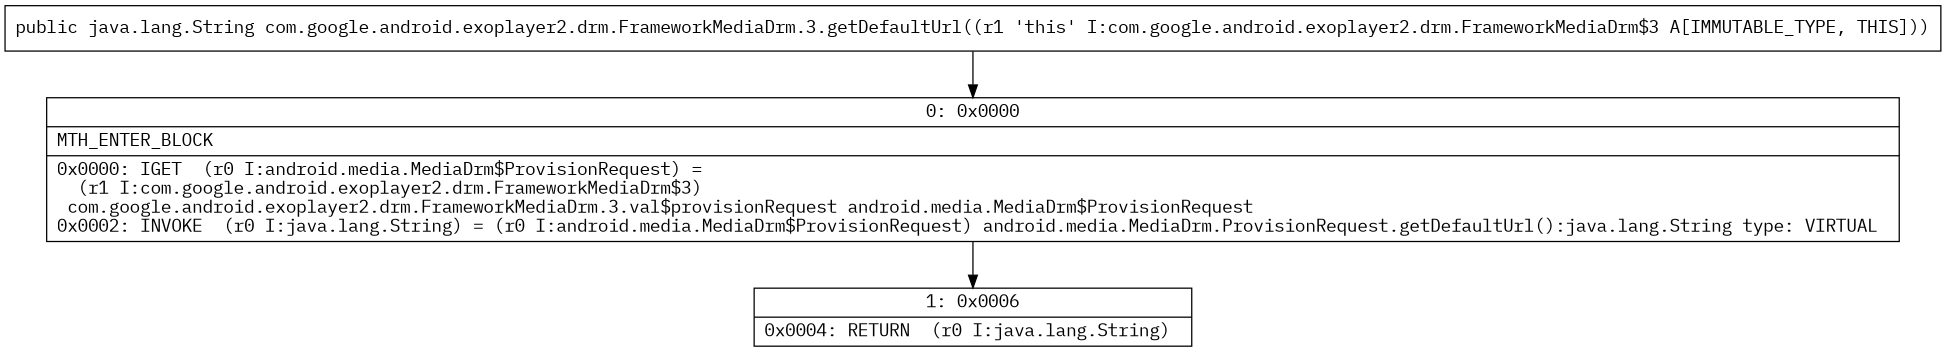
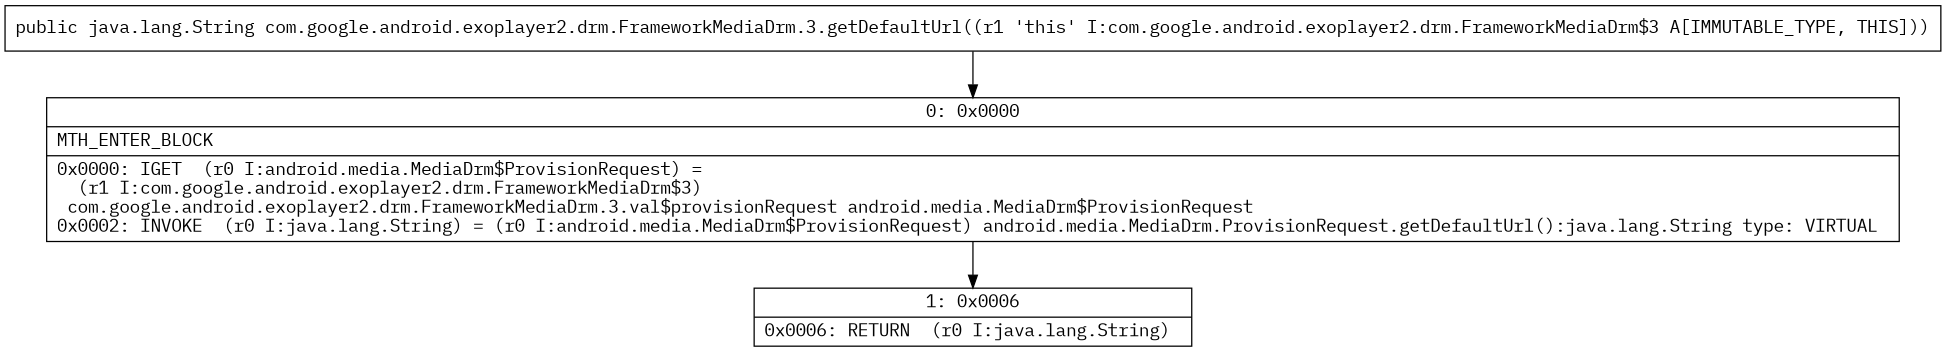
(973, 331) -> (973, 331)
